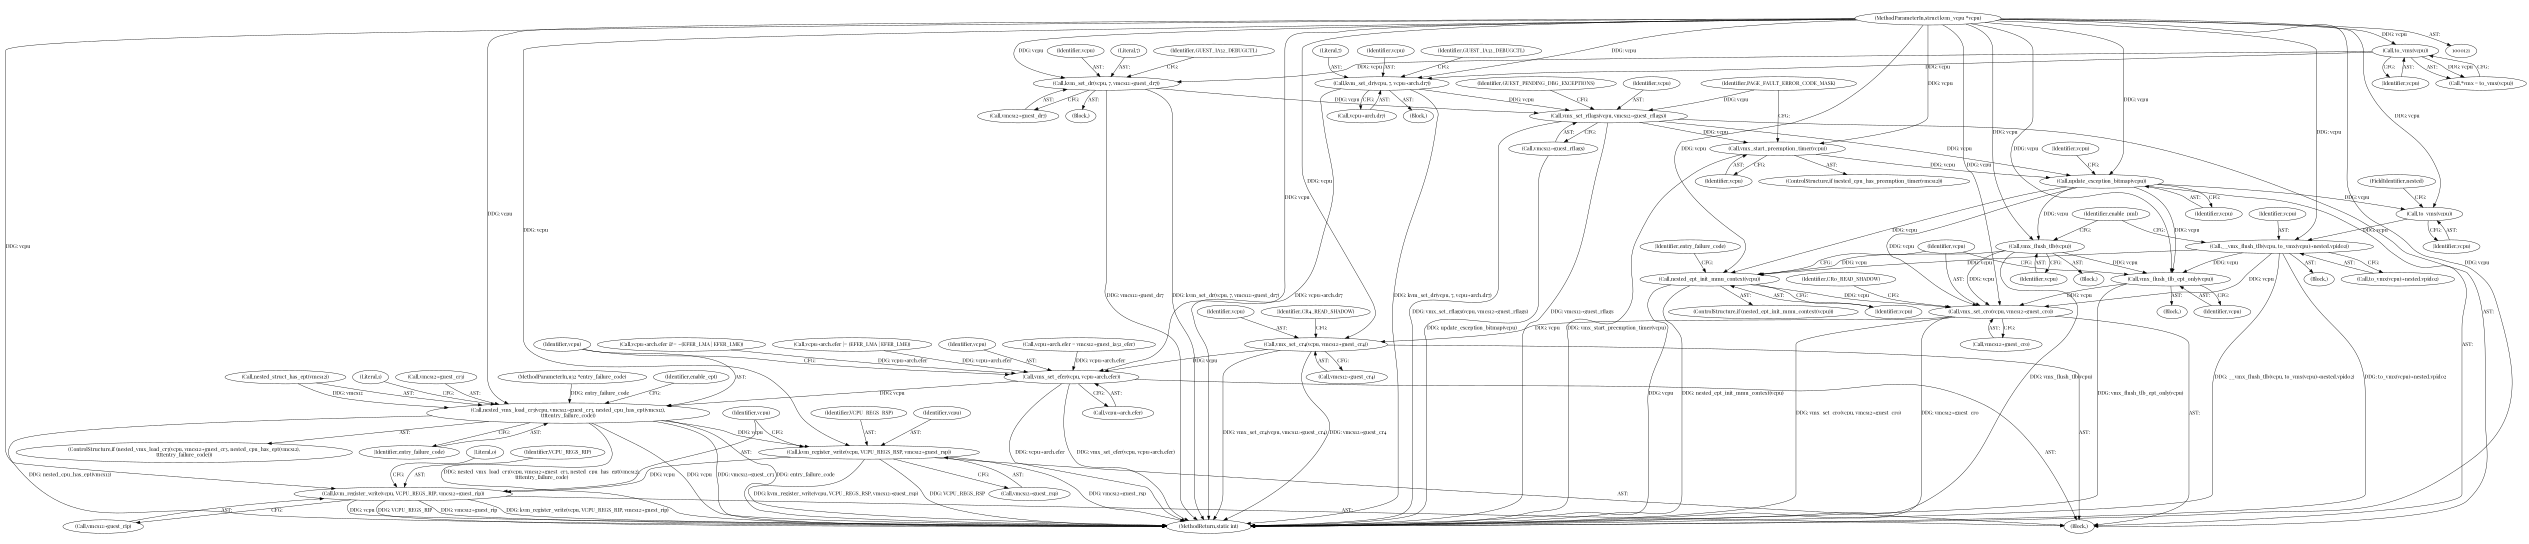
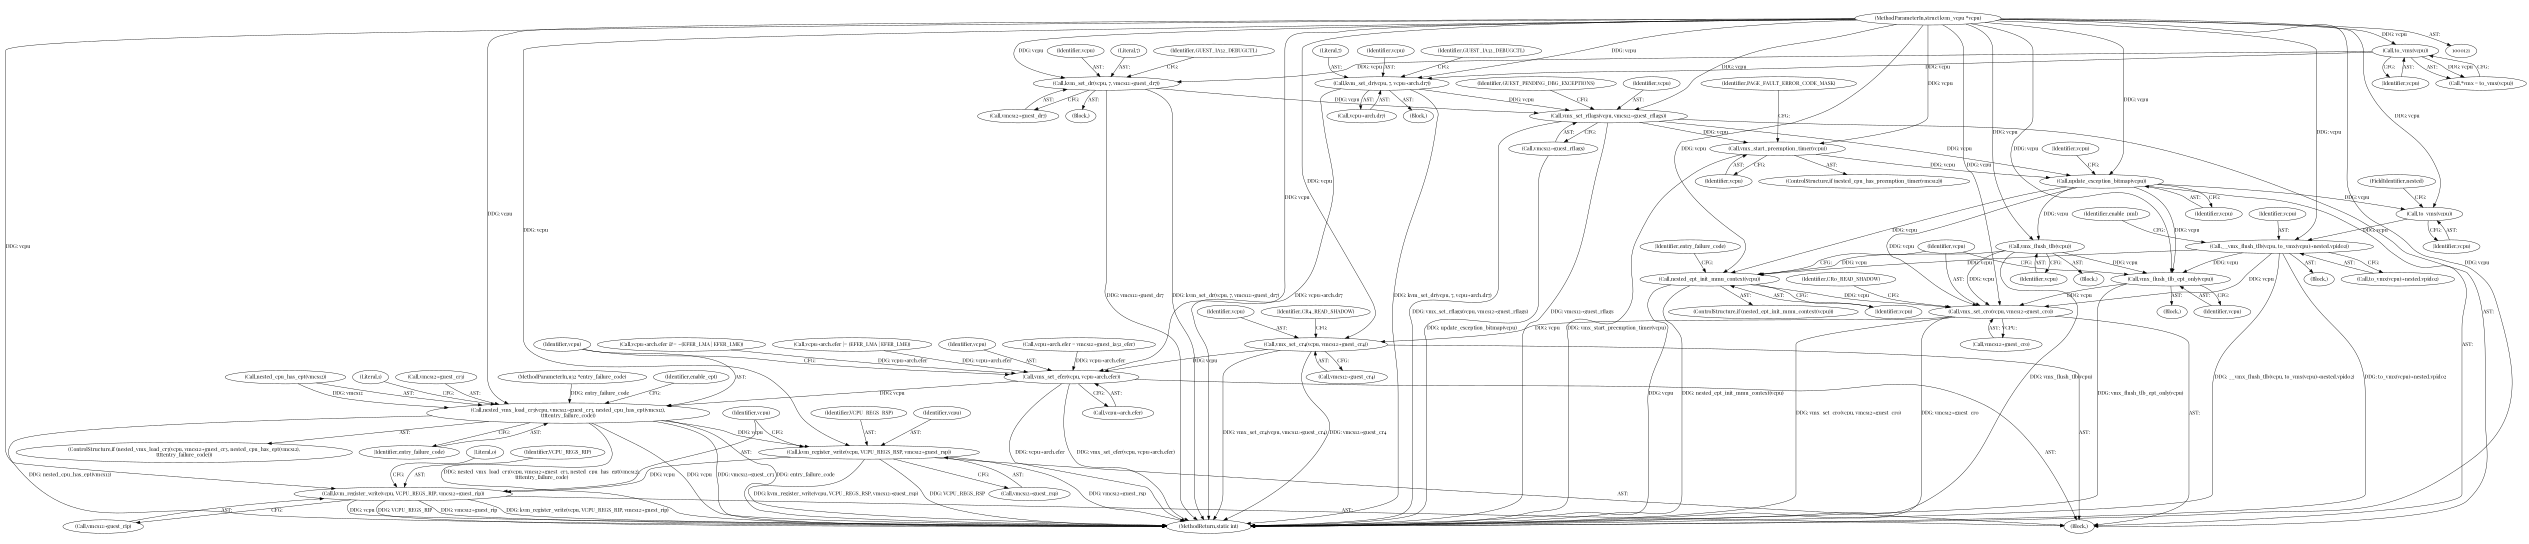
(1369, 100) -> (1369, 100)
(1704, 101) -> (1761, 50)
(2077, 230) -> none
(2010, 328) -> (2010, 328)
(285, 377) -> (285, 377)
